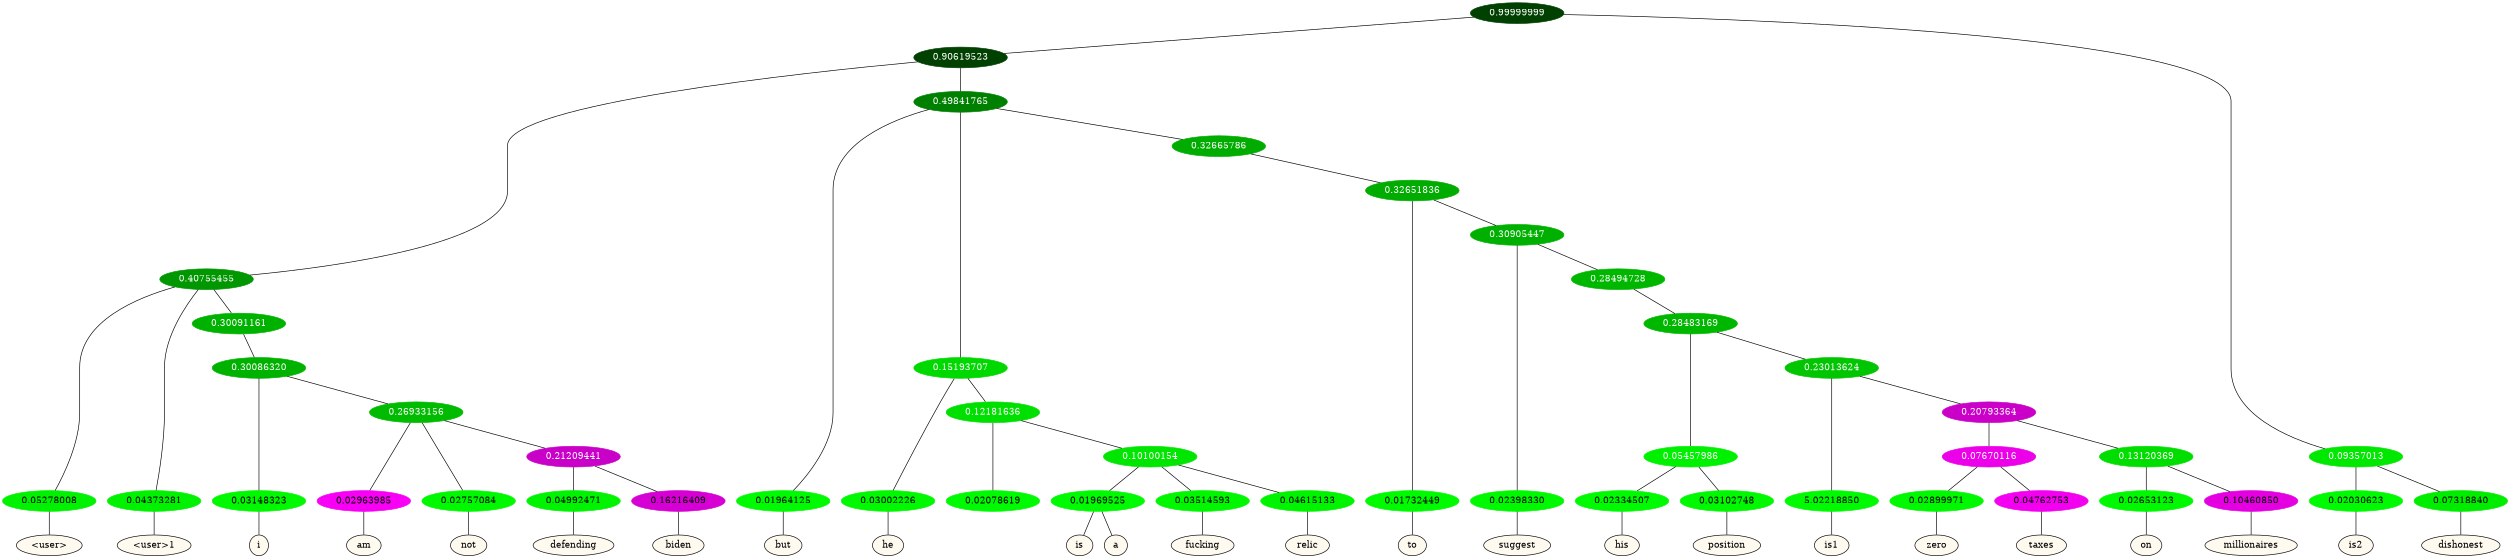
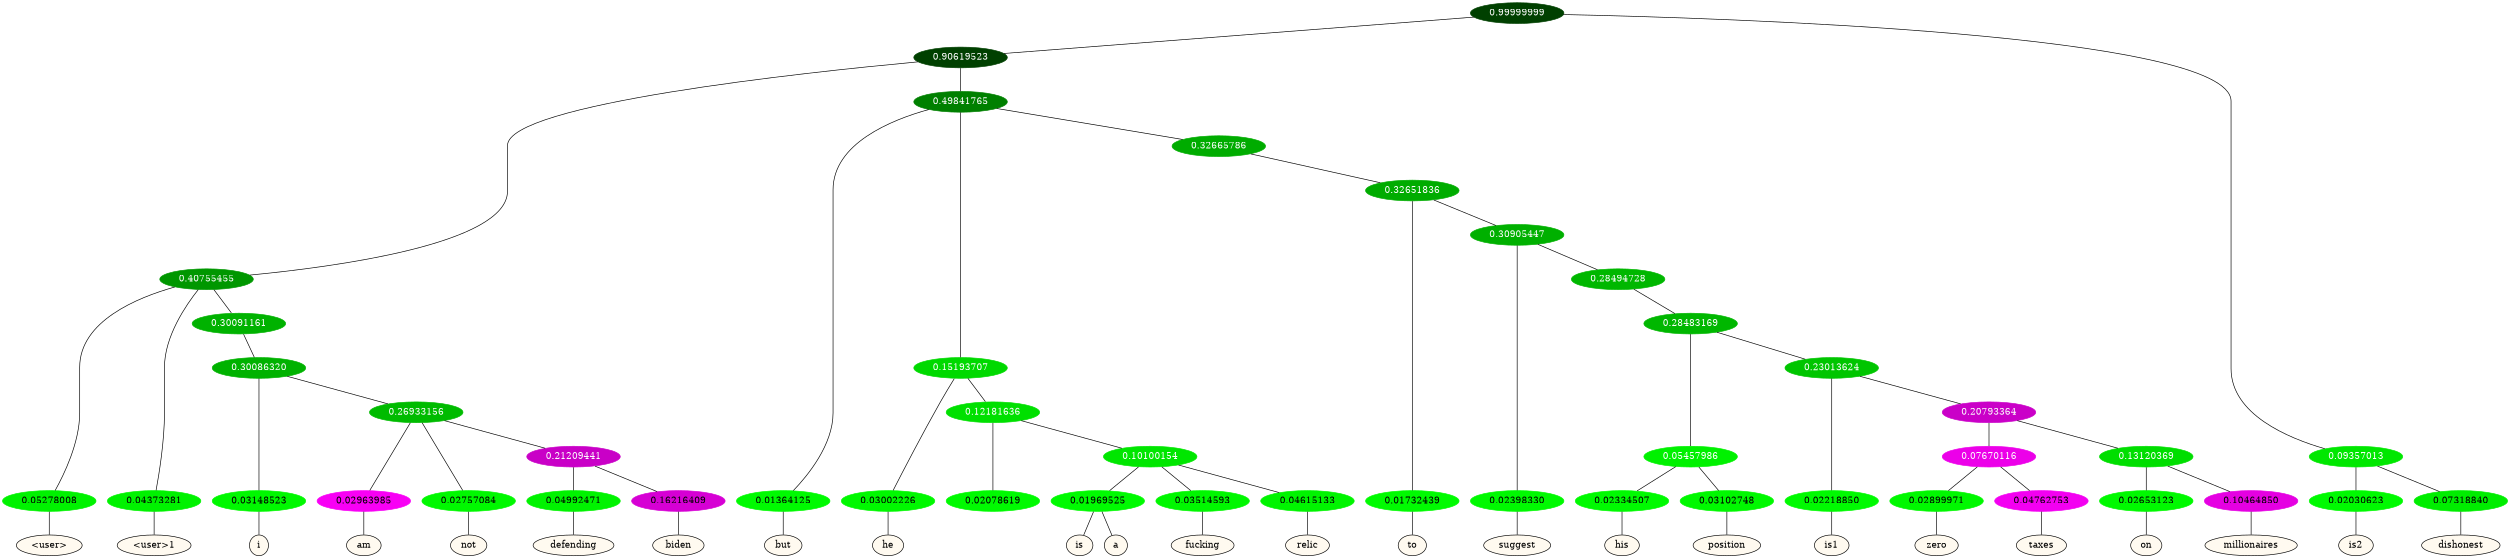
(259, 501) -> (259, 501)
(783, 501) -> (783, 501)
(1412, 501) -> (1412, 501)
(1832, 501) -> (1832, 501)
(2251, 501) -> (2251, 501)
